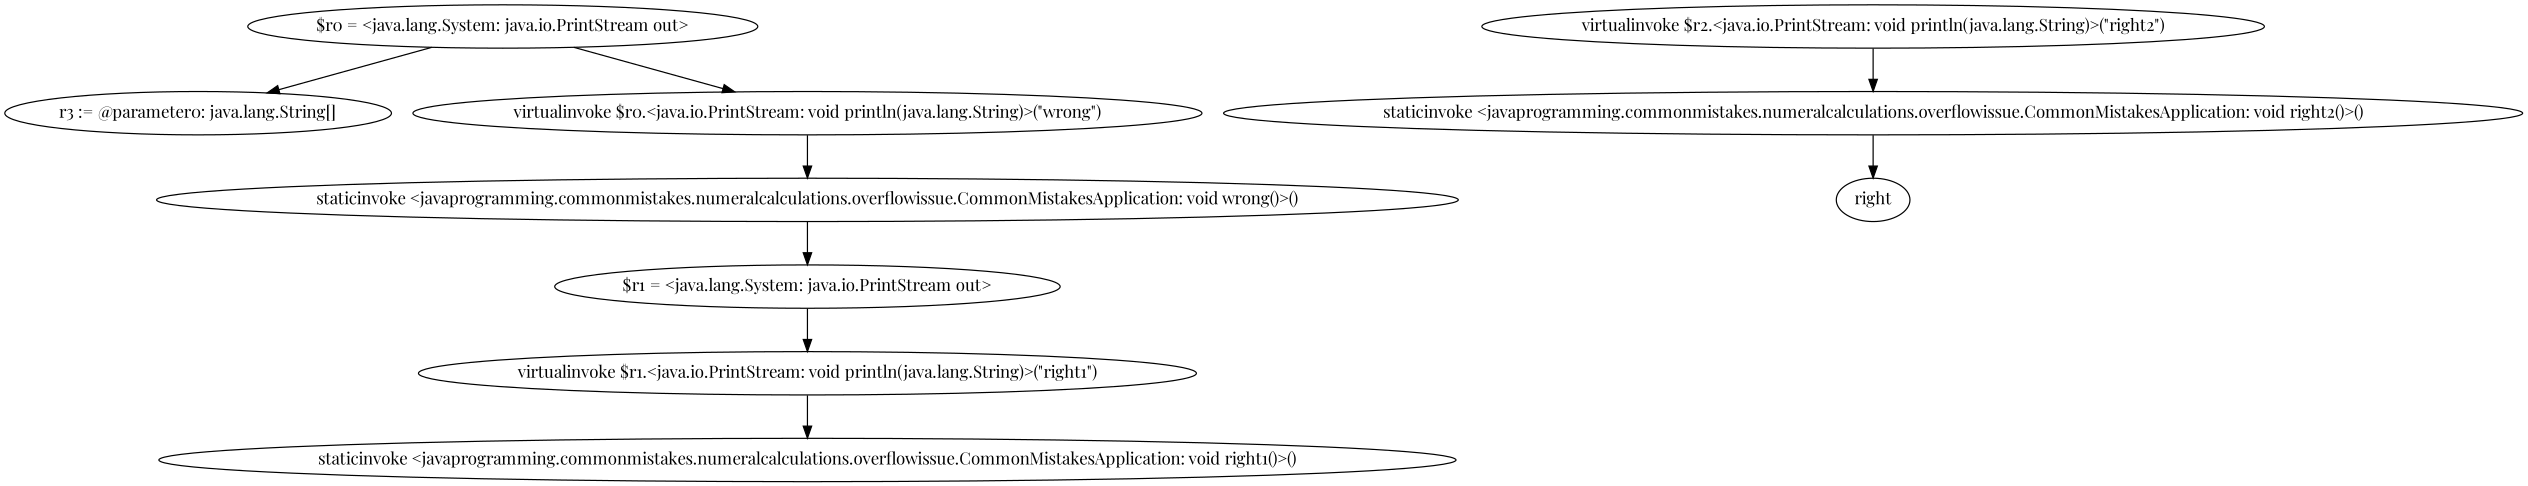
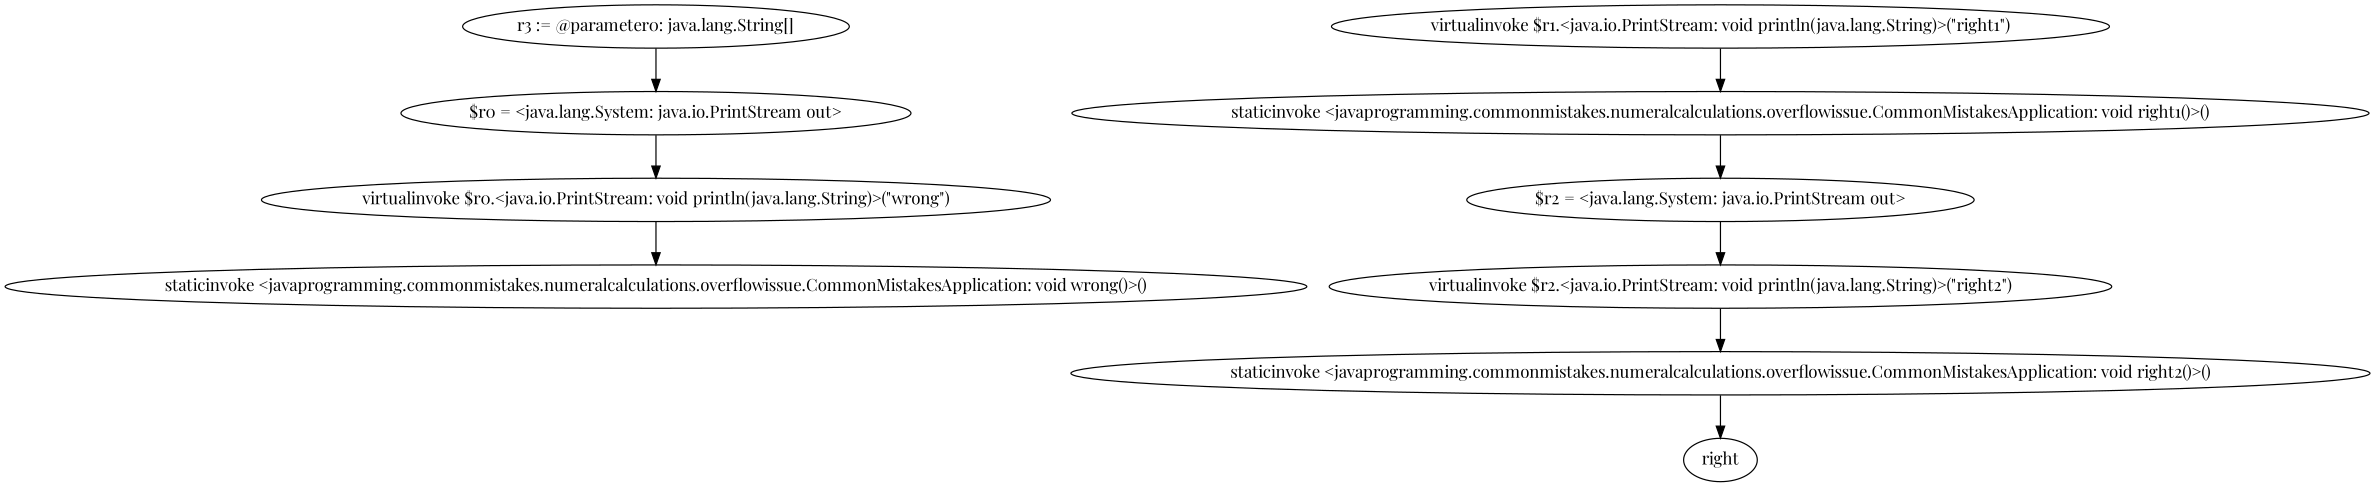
(355, 68) -> (656, 64)
none -> (1721, 200)
(807, 287) -> none
